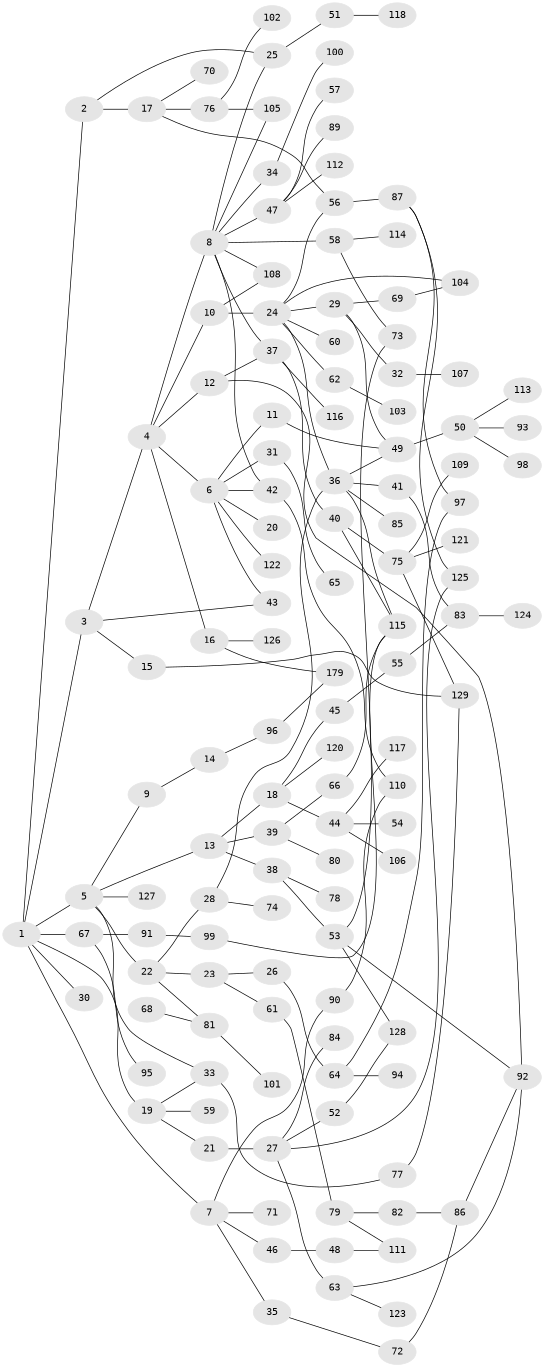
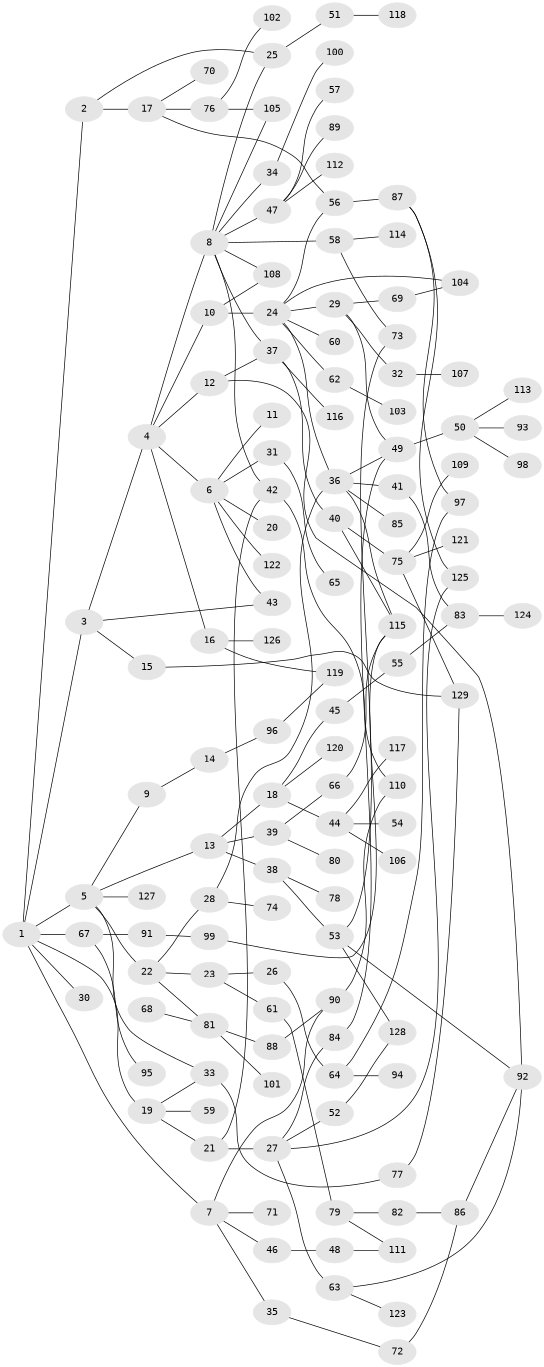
(331, 440) -> (362, 643)
(241, 491) -> (242, 852)
(335, 674) -> (335, 674)
none -> (272, 1047)
